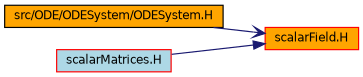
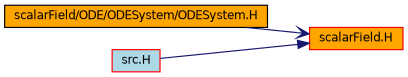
(114, 16) -> (136, 16)
(114, 61) -> (136, 61)
